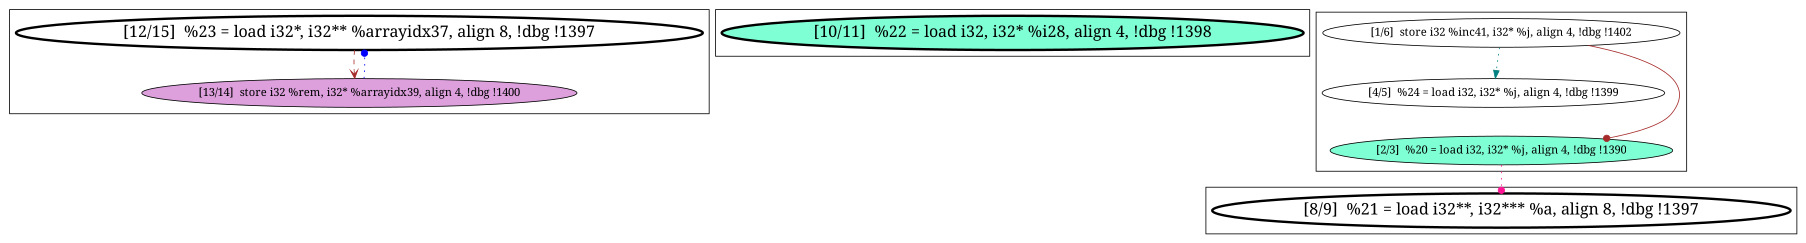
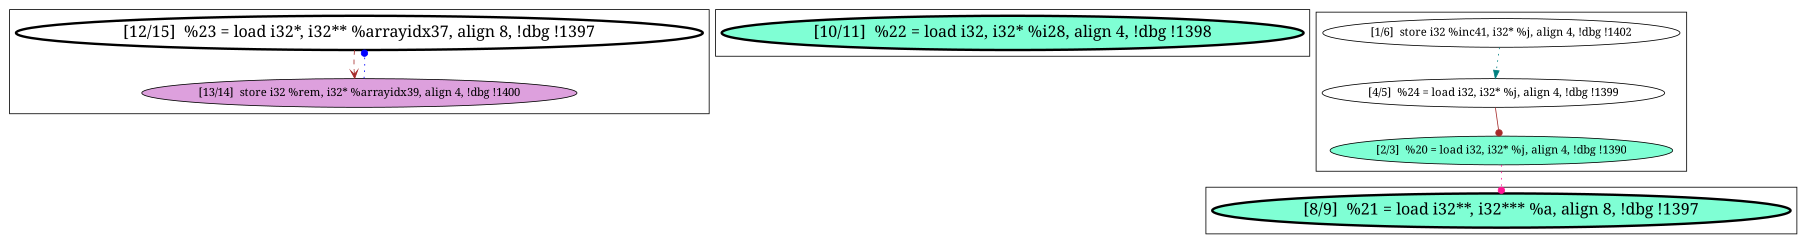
(1676, 85) -> (1497, 119)
(1501, 211) -> (1501, 211)
